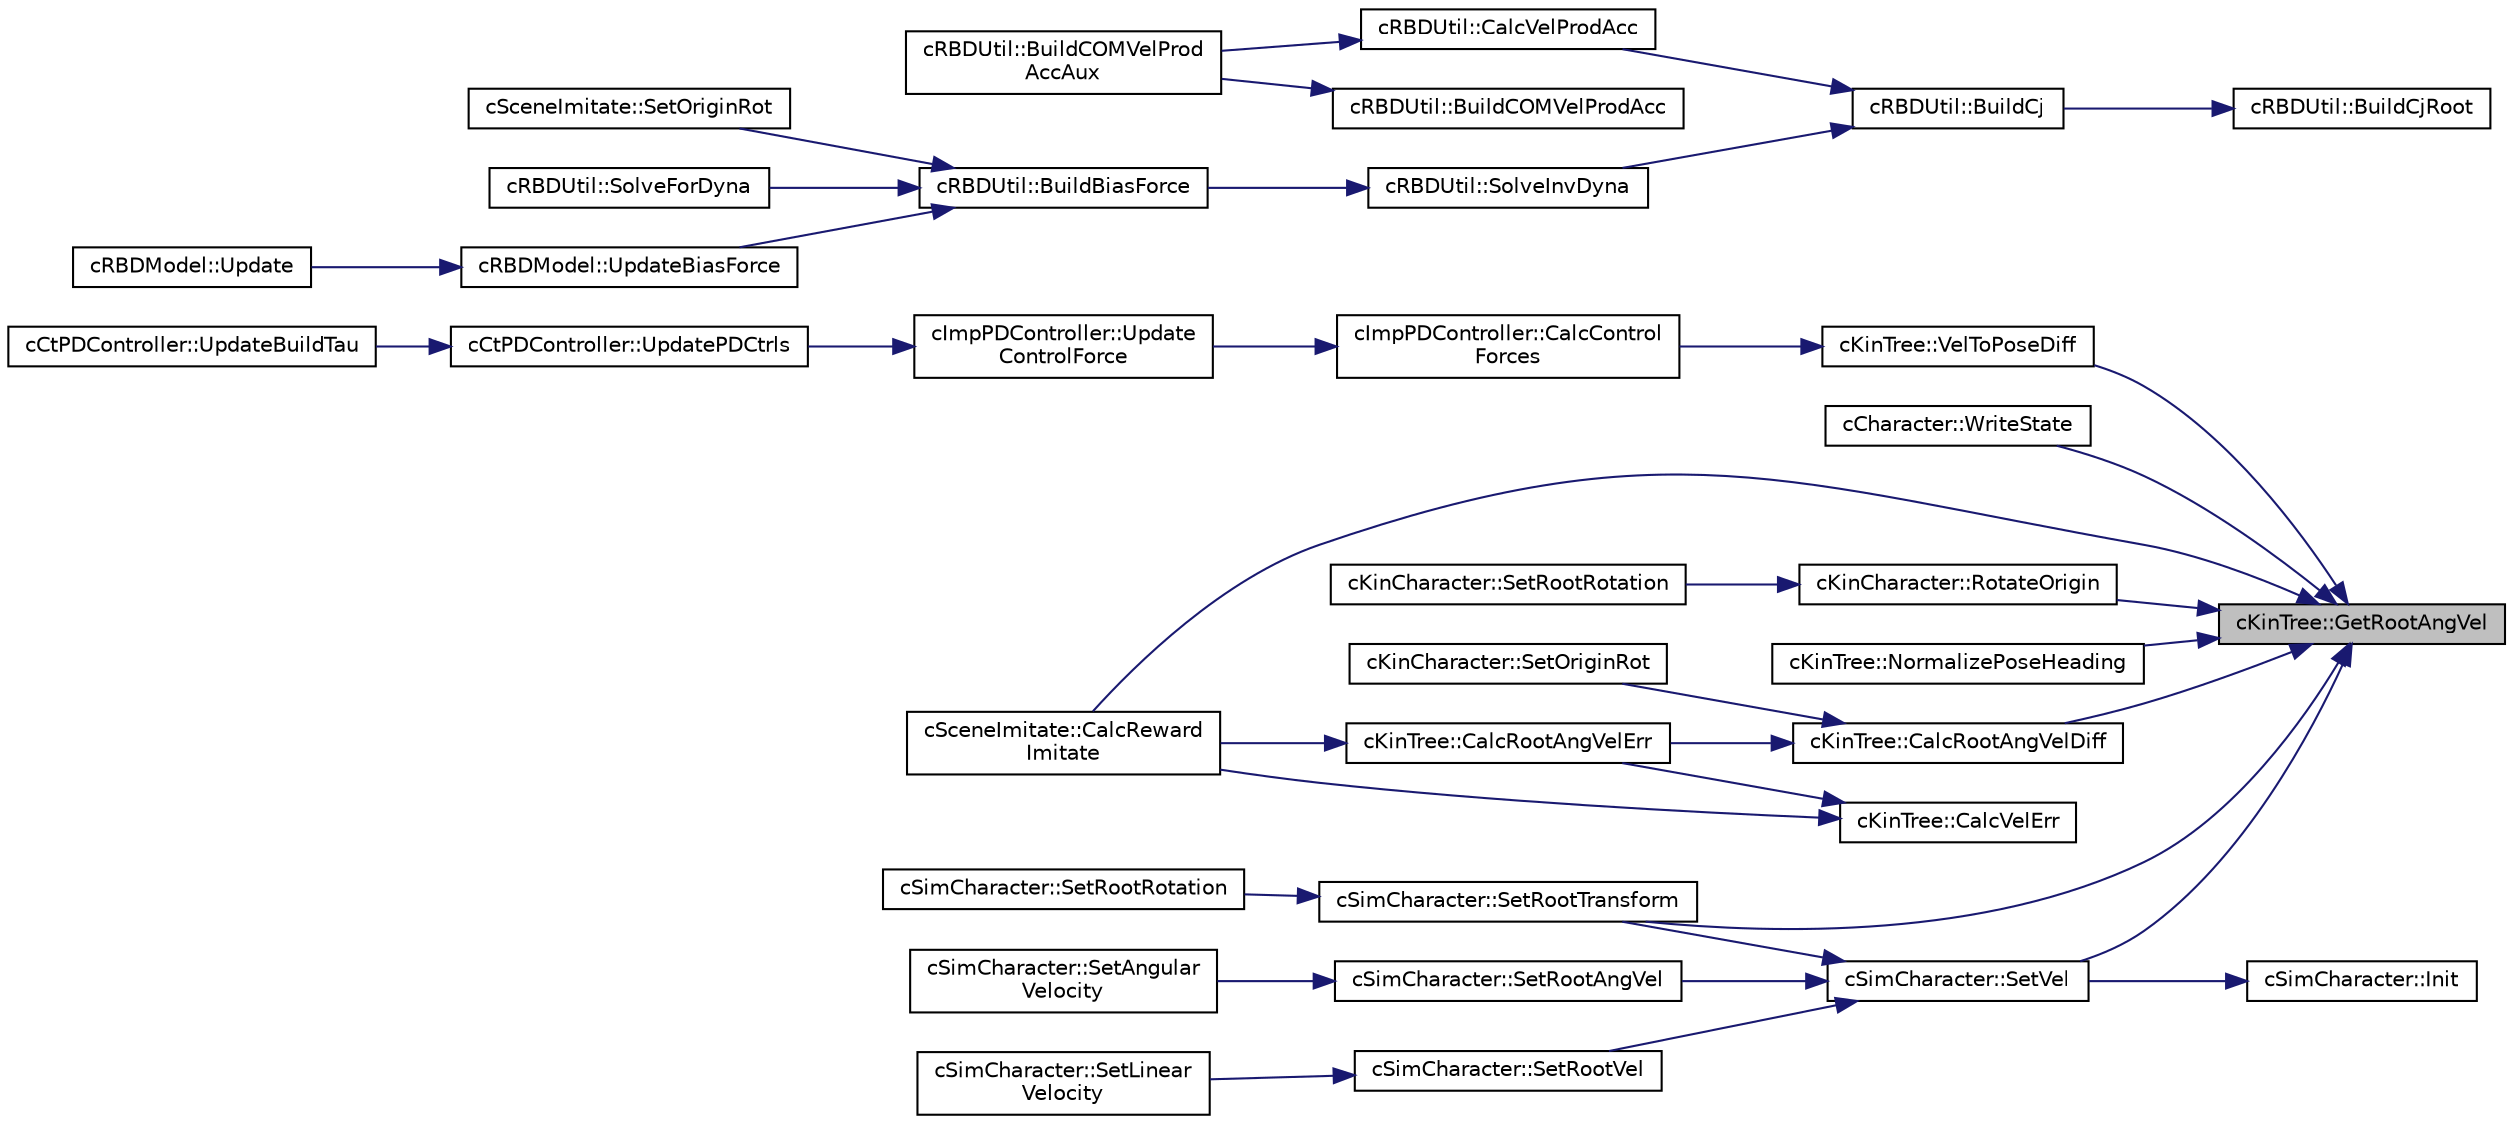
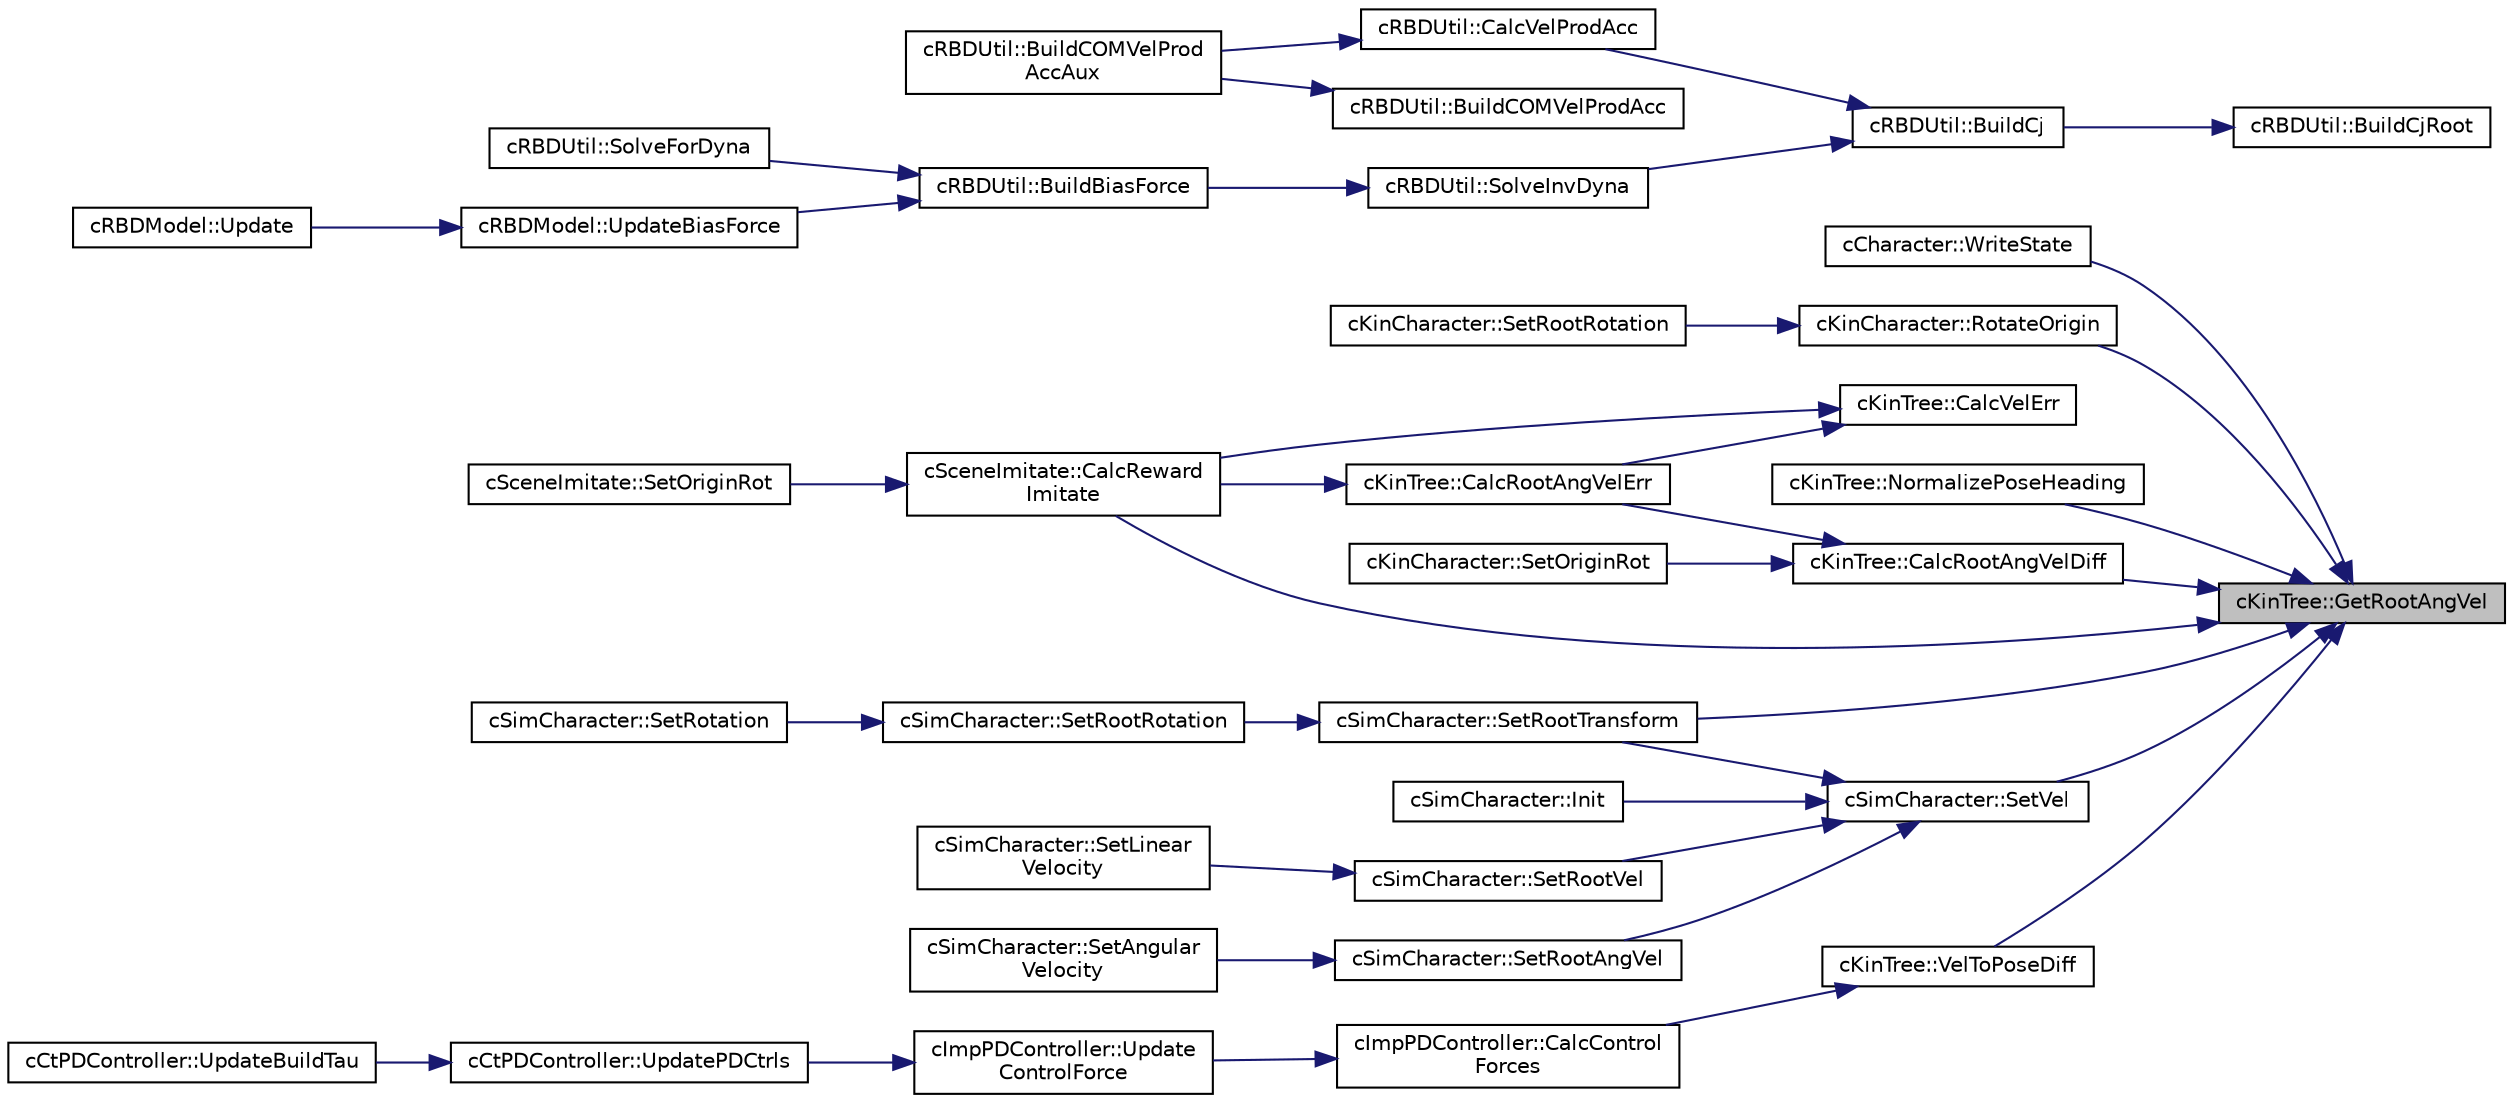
(836, 146) -> (838, 484)
none -> (629, 722)
(2157, 981) -> (1715, 802)
